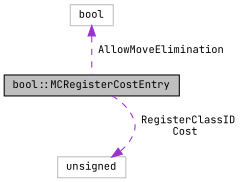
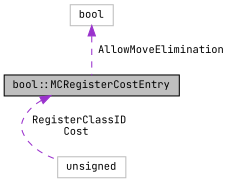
(134, 121) -> (24, 135)
